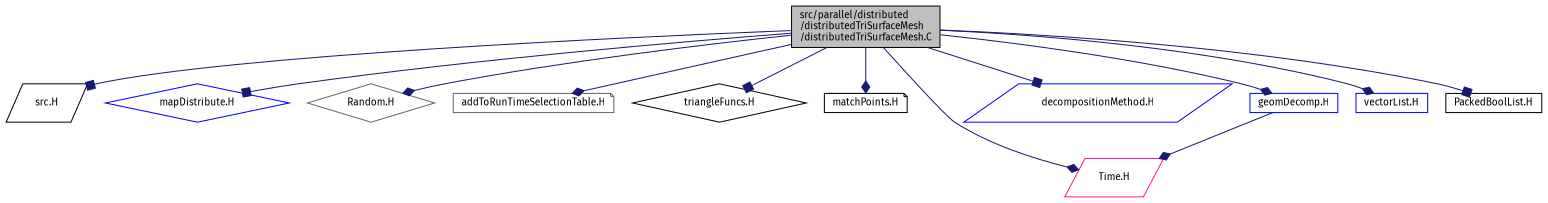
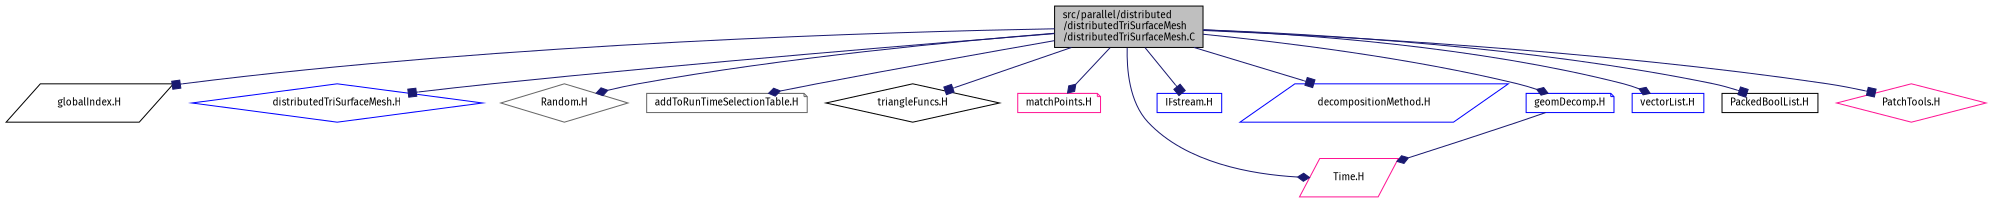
(47, 103) -> (90, 103)
(197, 103) -> (337, 103)
(866, 103) -> (1059, 103)
none -> (1189, 103)
(1294, 103) -> (1570, 103)
none -> (1911, 103)
